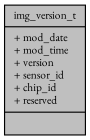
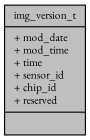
(34, 63) -> (28, 63)
